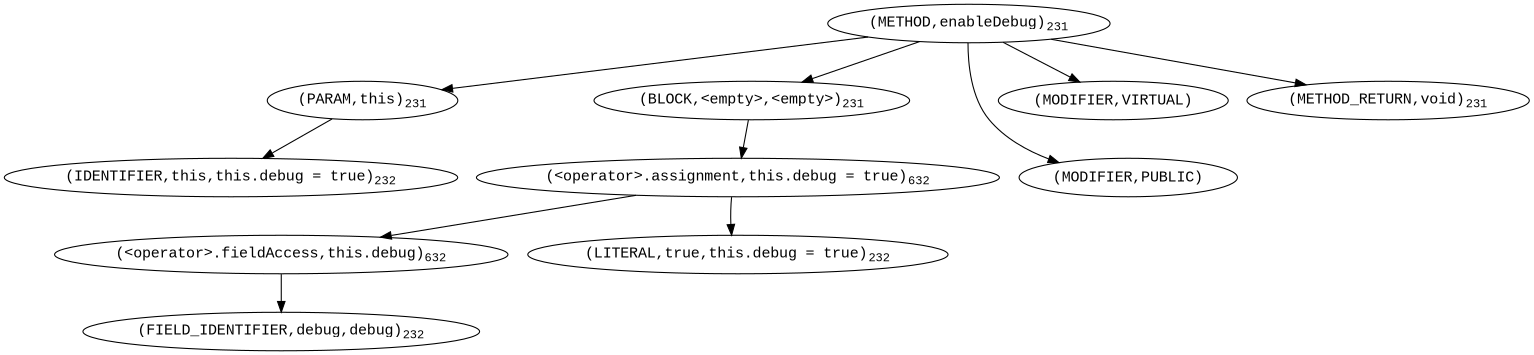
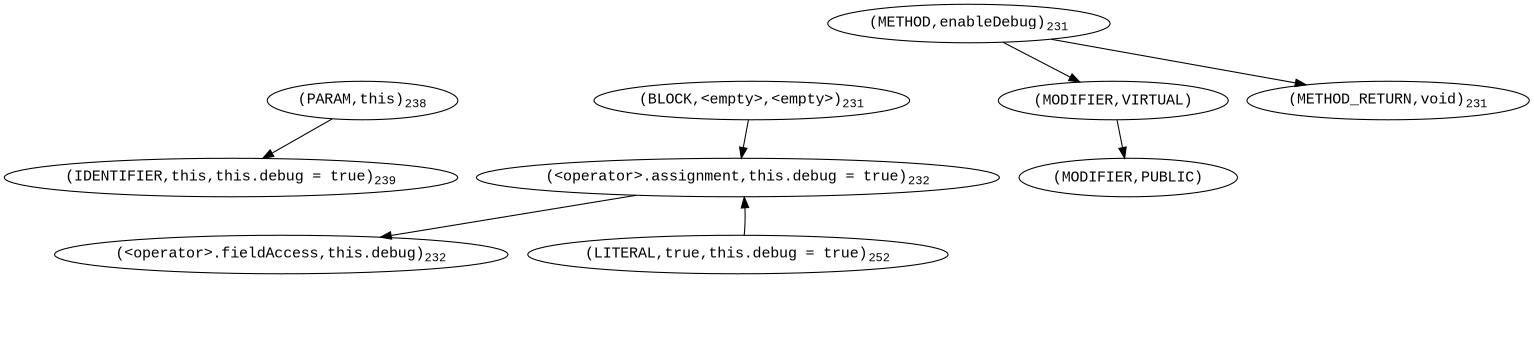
(866, 60) -> none
(660, 63) -> none
(416, 99) -> (416, 99)
(987, 116) -> (1120, 134)
(386, 176) -> (386, 176)
(919, 176) -> (919, 176)
(731, 211) -> (745, 222)
(436, 253) -> (436, 253)
(880, 253) -> (880, 253)
(281, 332) -> none
